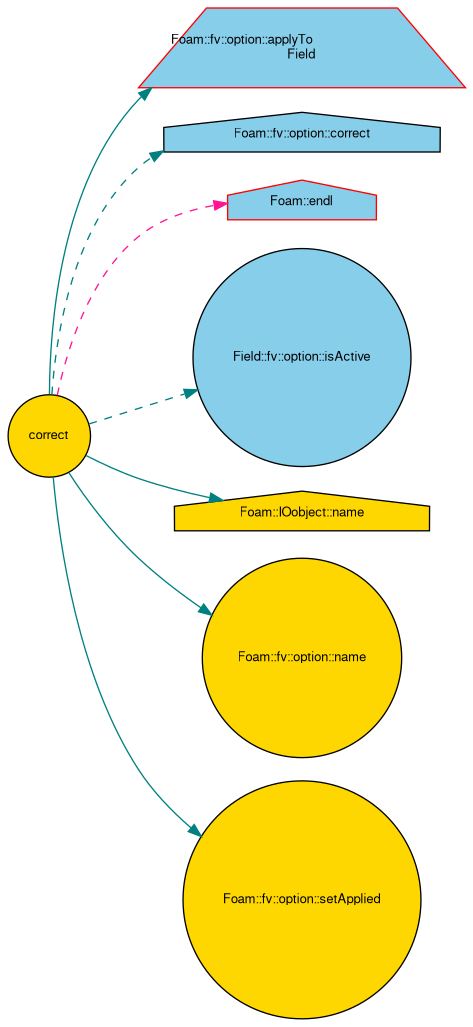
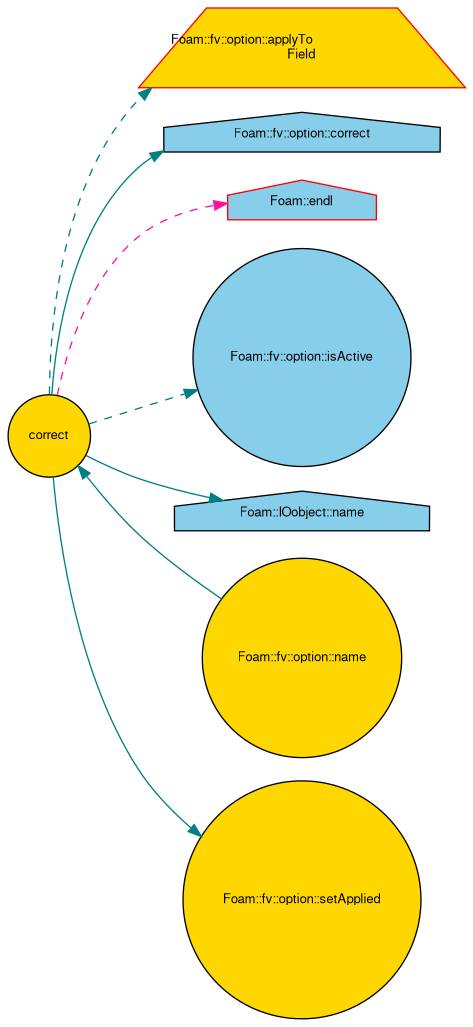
(302, 48) -> (302, 48)
(69, 236) -> (69, 236)
(78, 265) -> (78, 265)
(302, 358) -> (302, 358)
(302, 513) -> (302, 513)
(128, 547) -> (149, 544)
